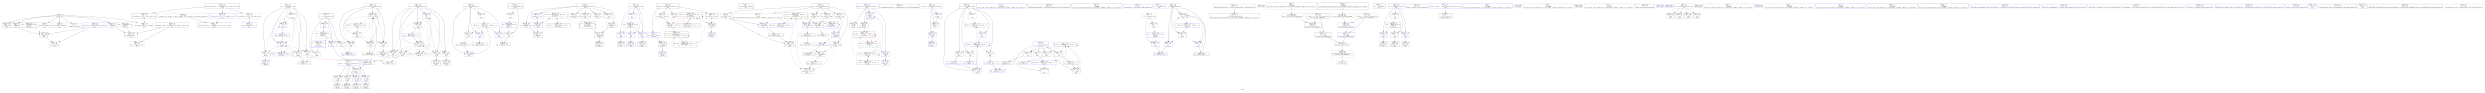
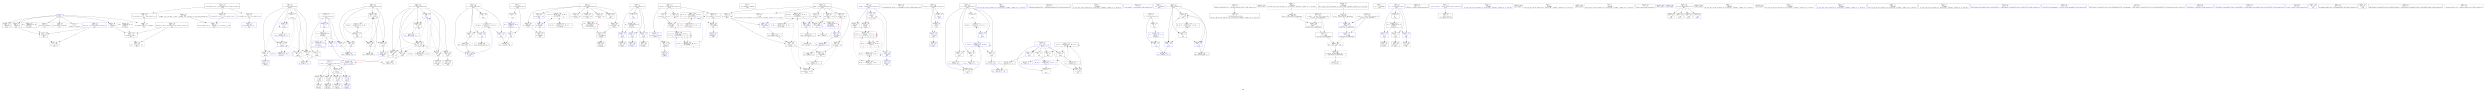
(420, 54) -> (420, 54)
